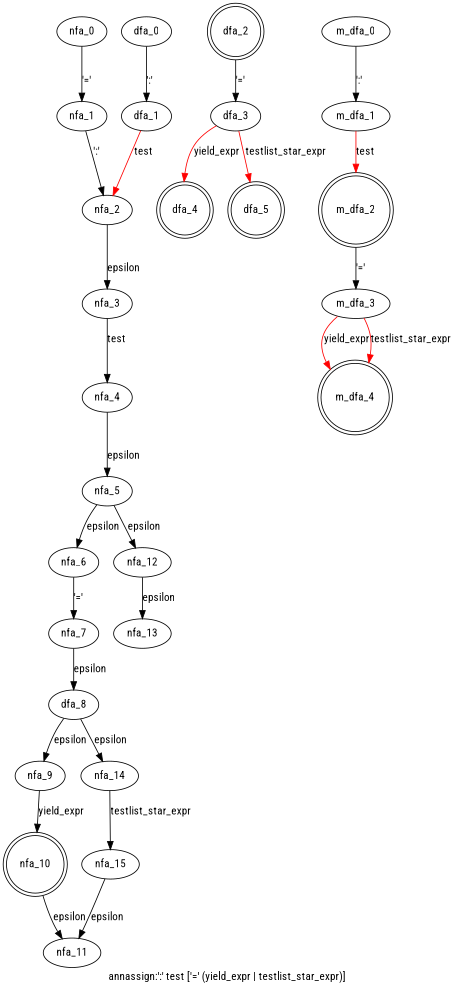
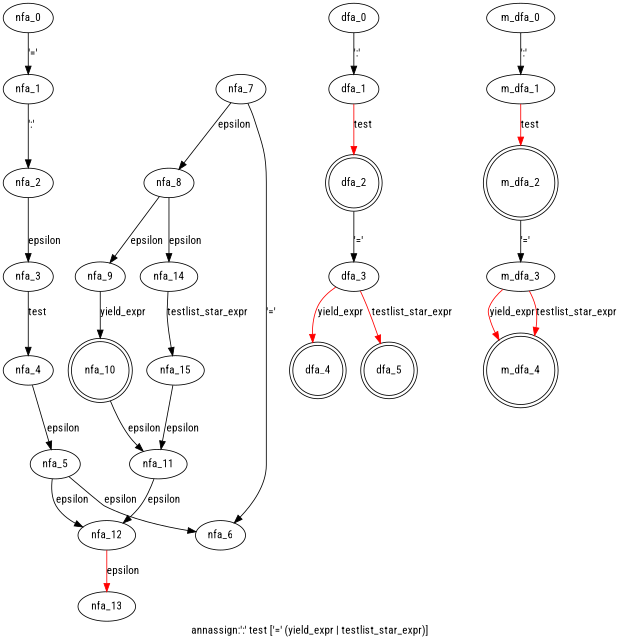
(129, 159) -> (354, 125)
none -> (144, 500)
(74, 594) -> (266, 313)
(142, 594) -> (107, 567)
(74, 705) -> (169, 183)
